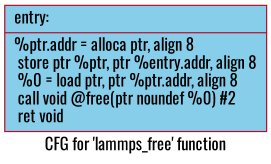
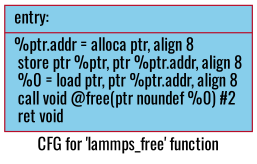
(136, 64) -> (129, 64)
